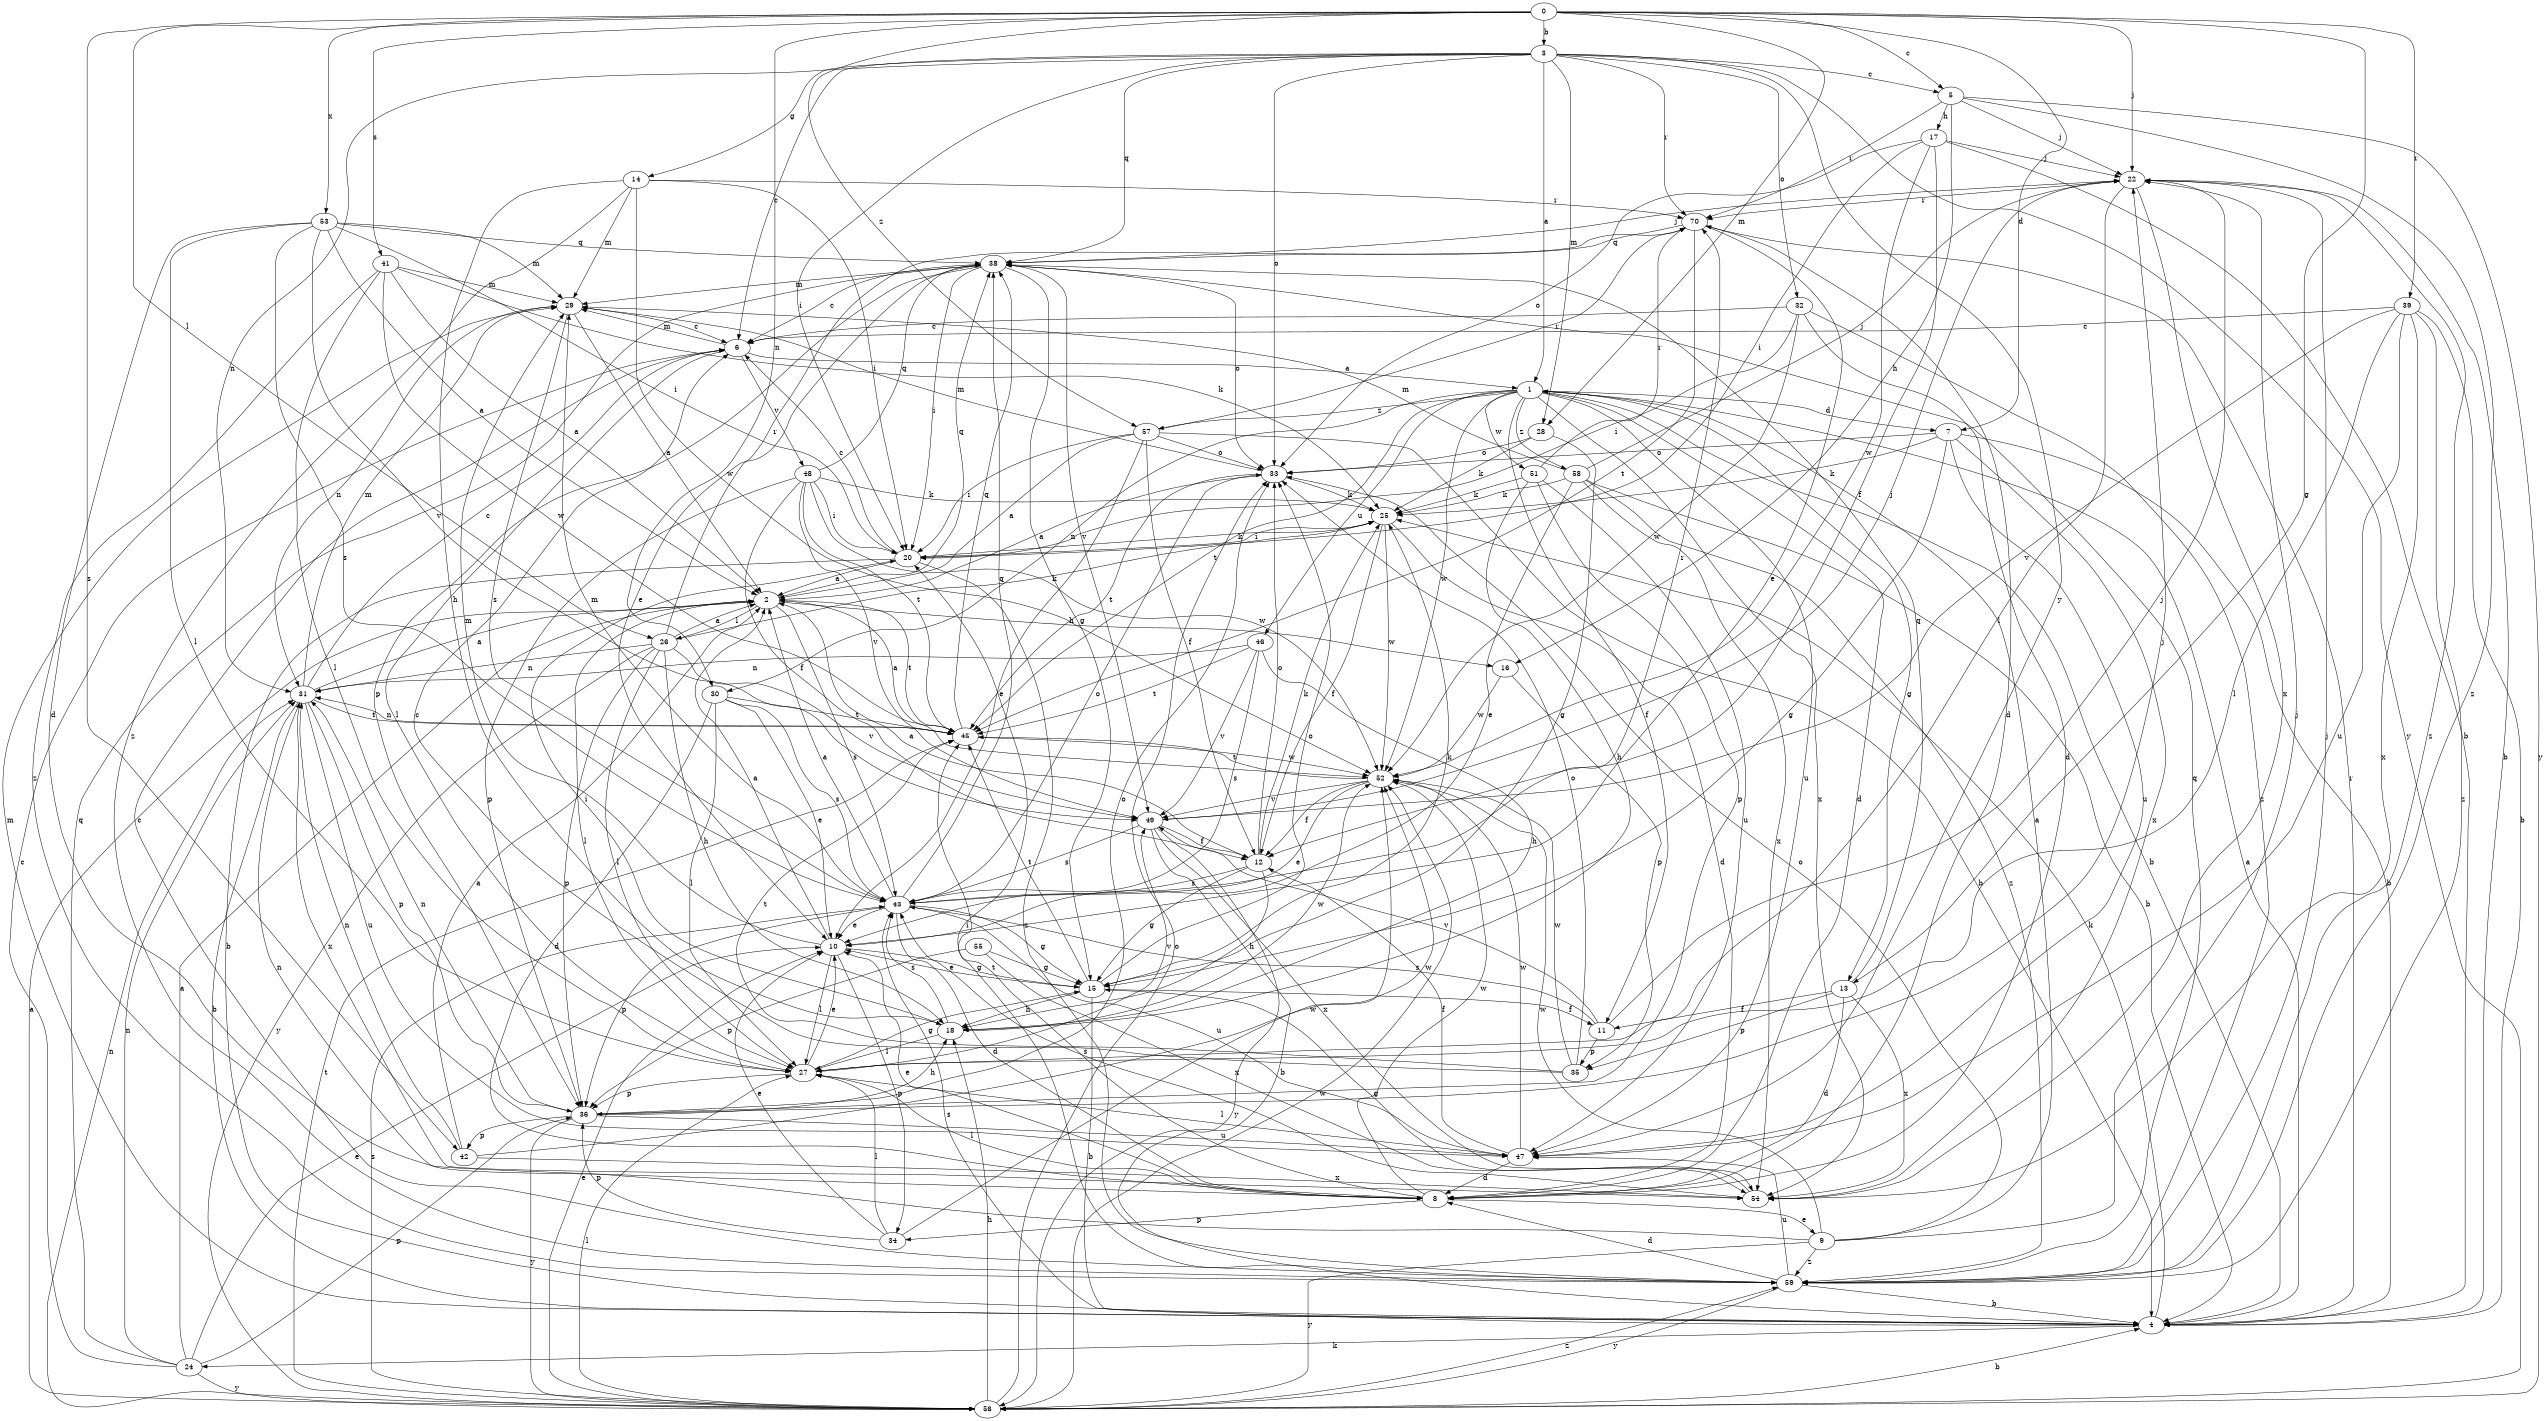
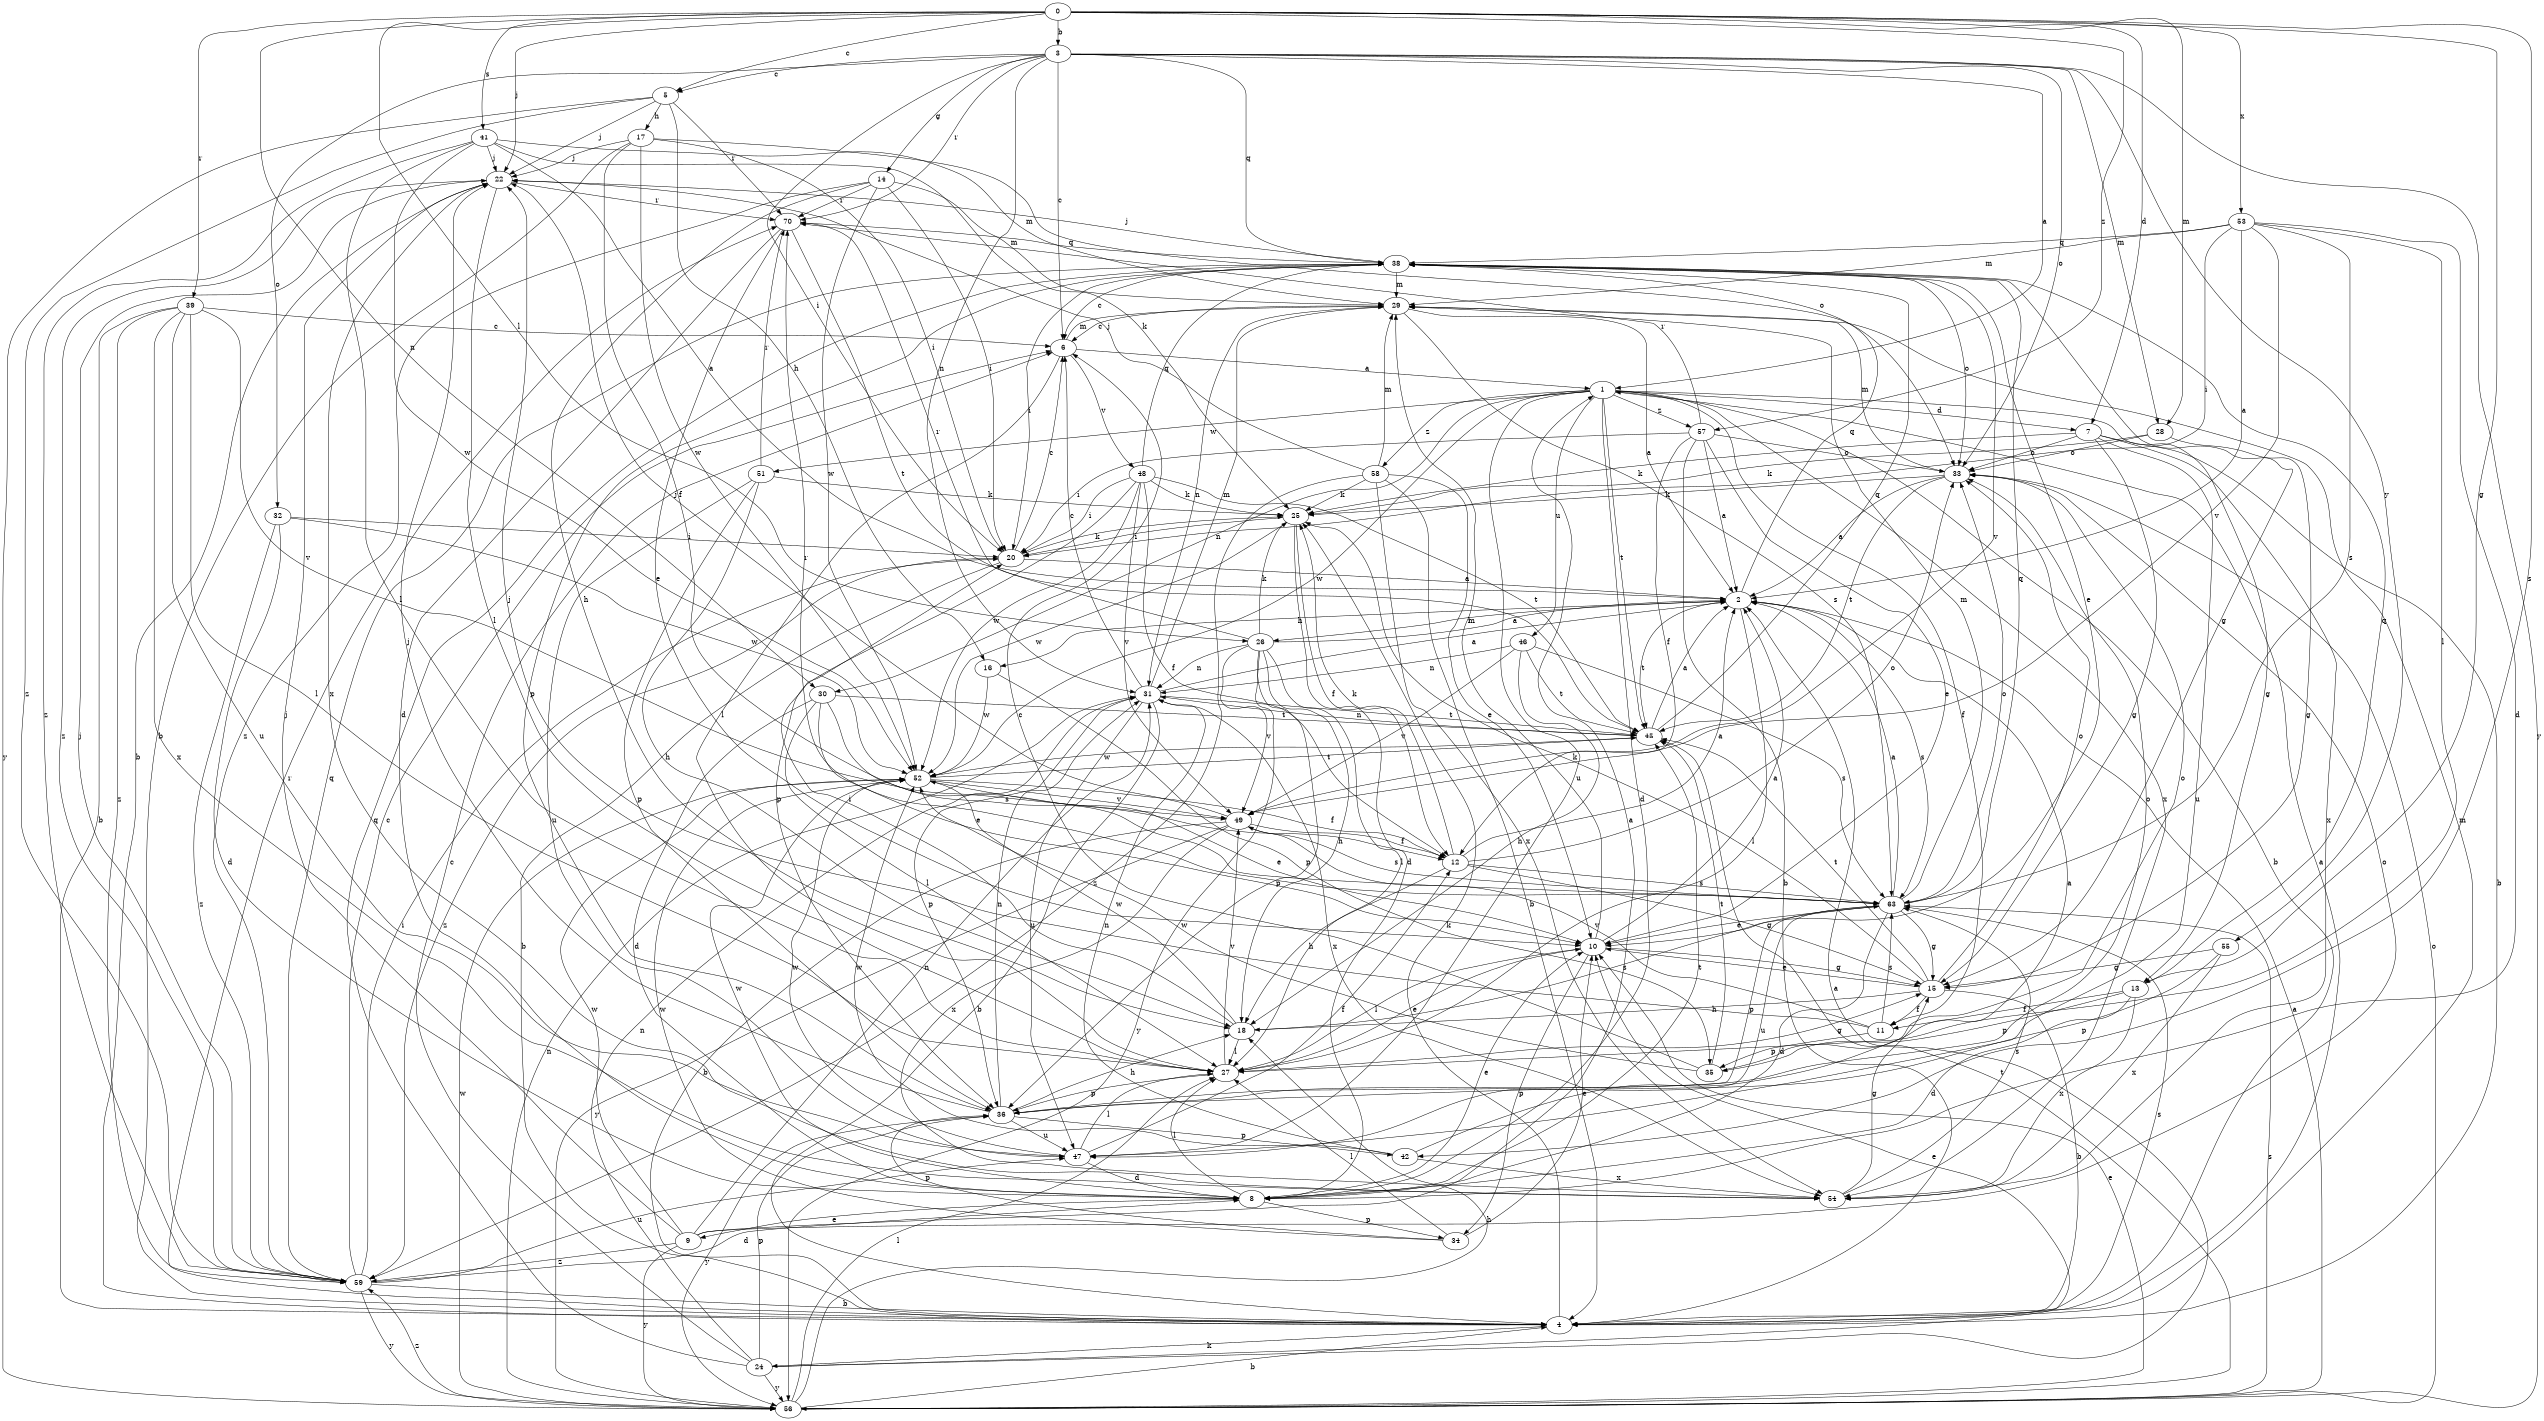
none -> (491, 157)
(1269, 317) -> none
(2059, 545) -> (2089, 82)
(897, 905) -> (1892, 905)
